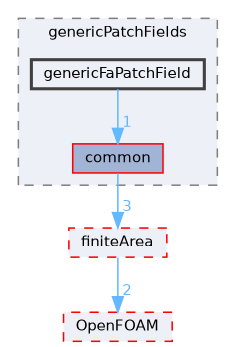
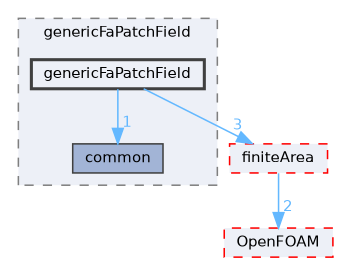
(118, 33) -> (118, 33)
(118, 158) -> (118, 158)
(118, 195) -> (191, 113)
